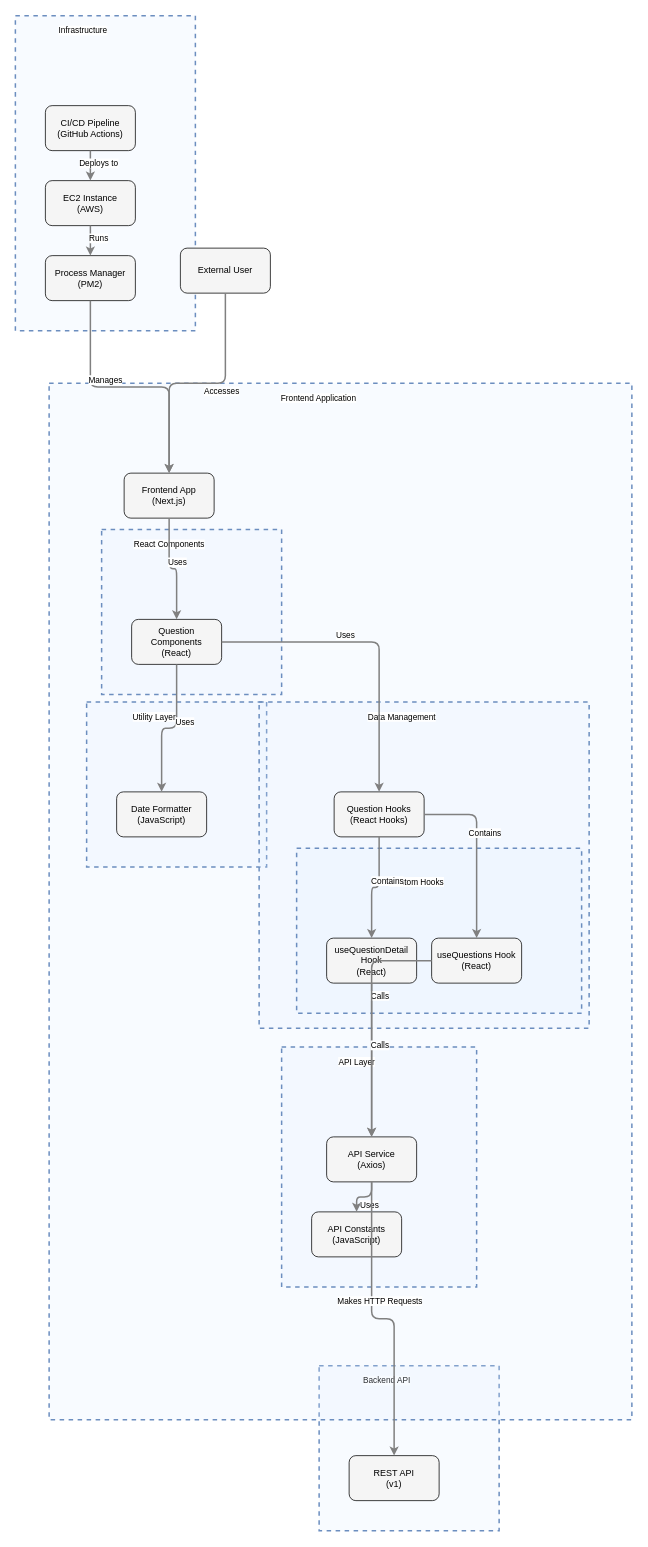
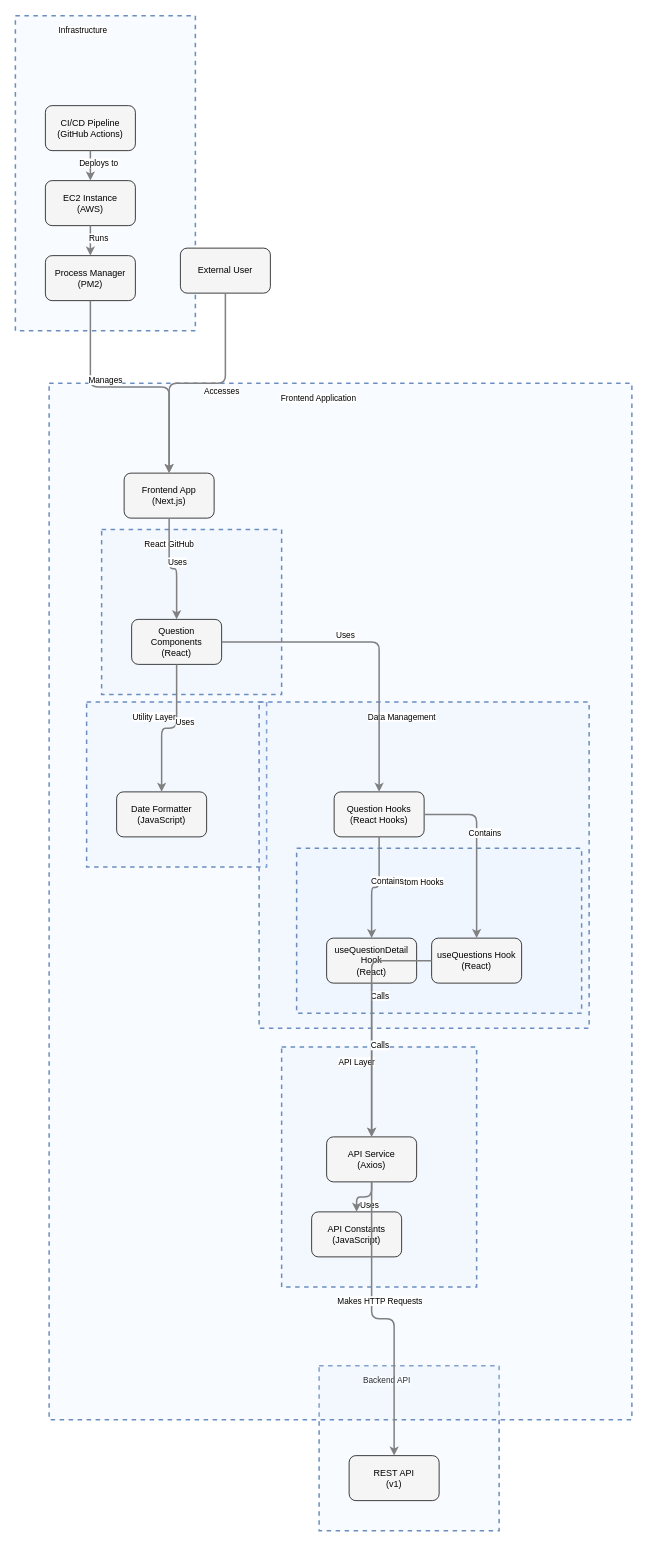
(170, 544) -> (170, 544)
